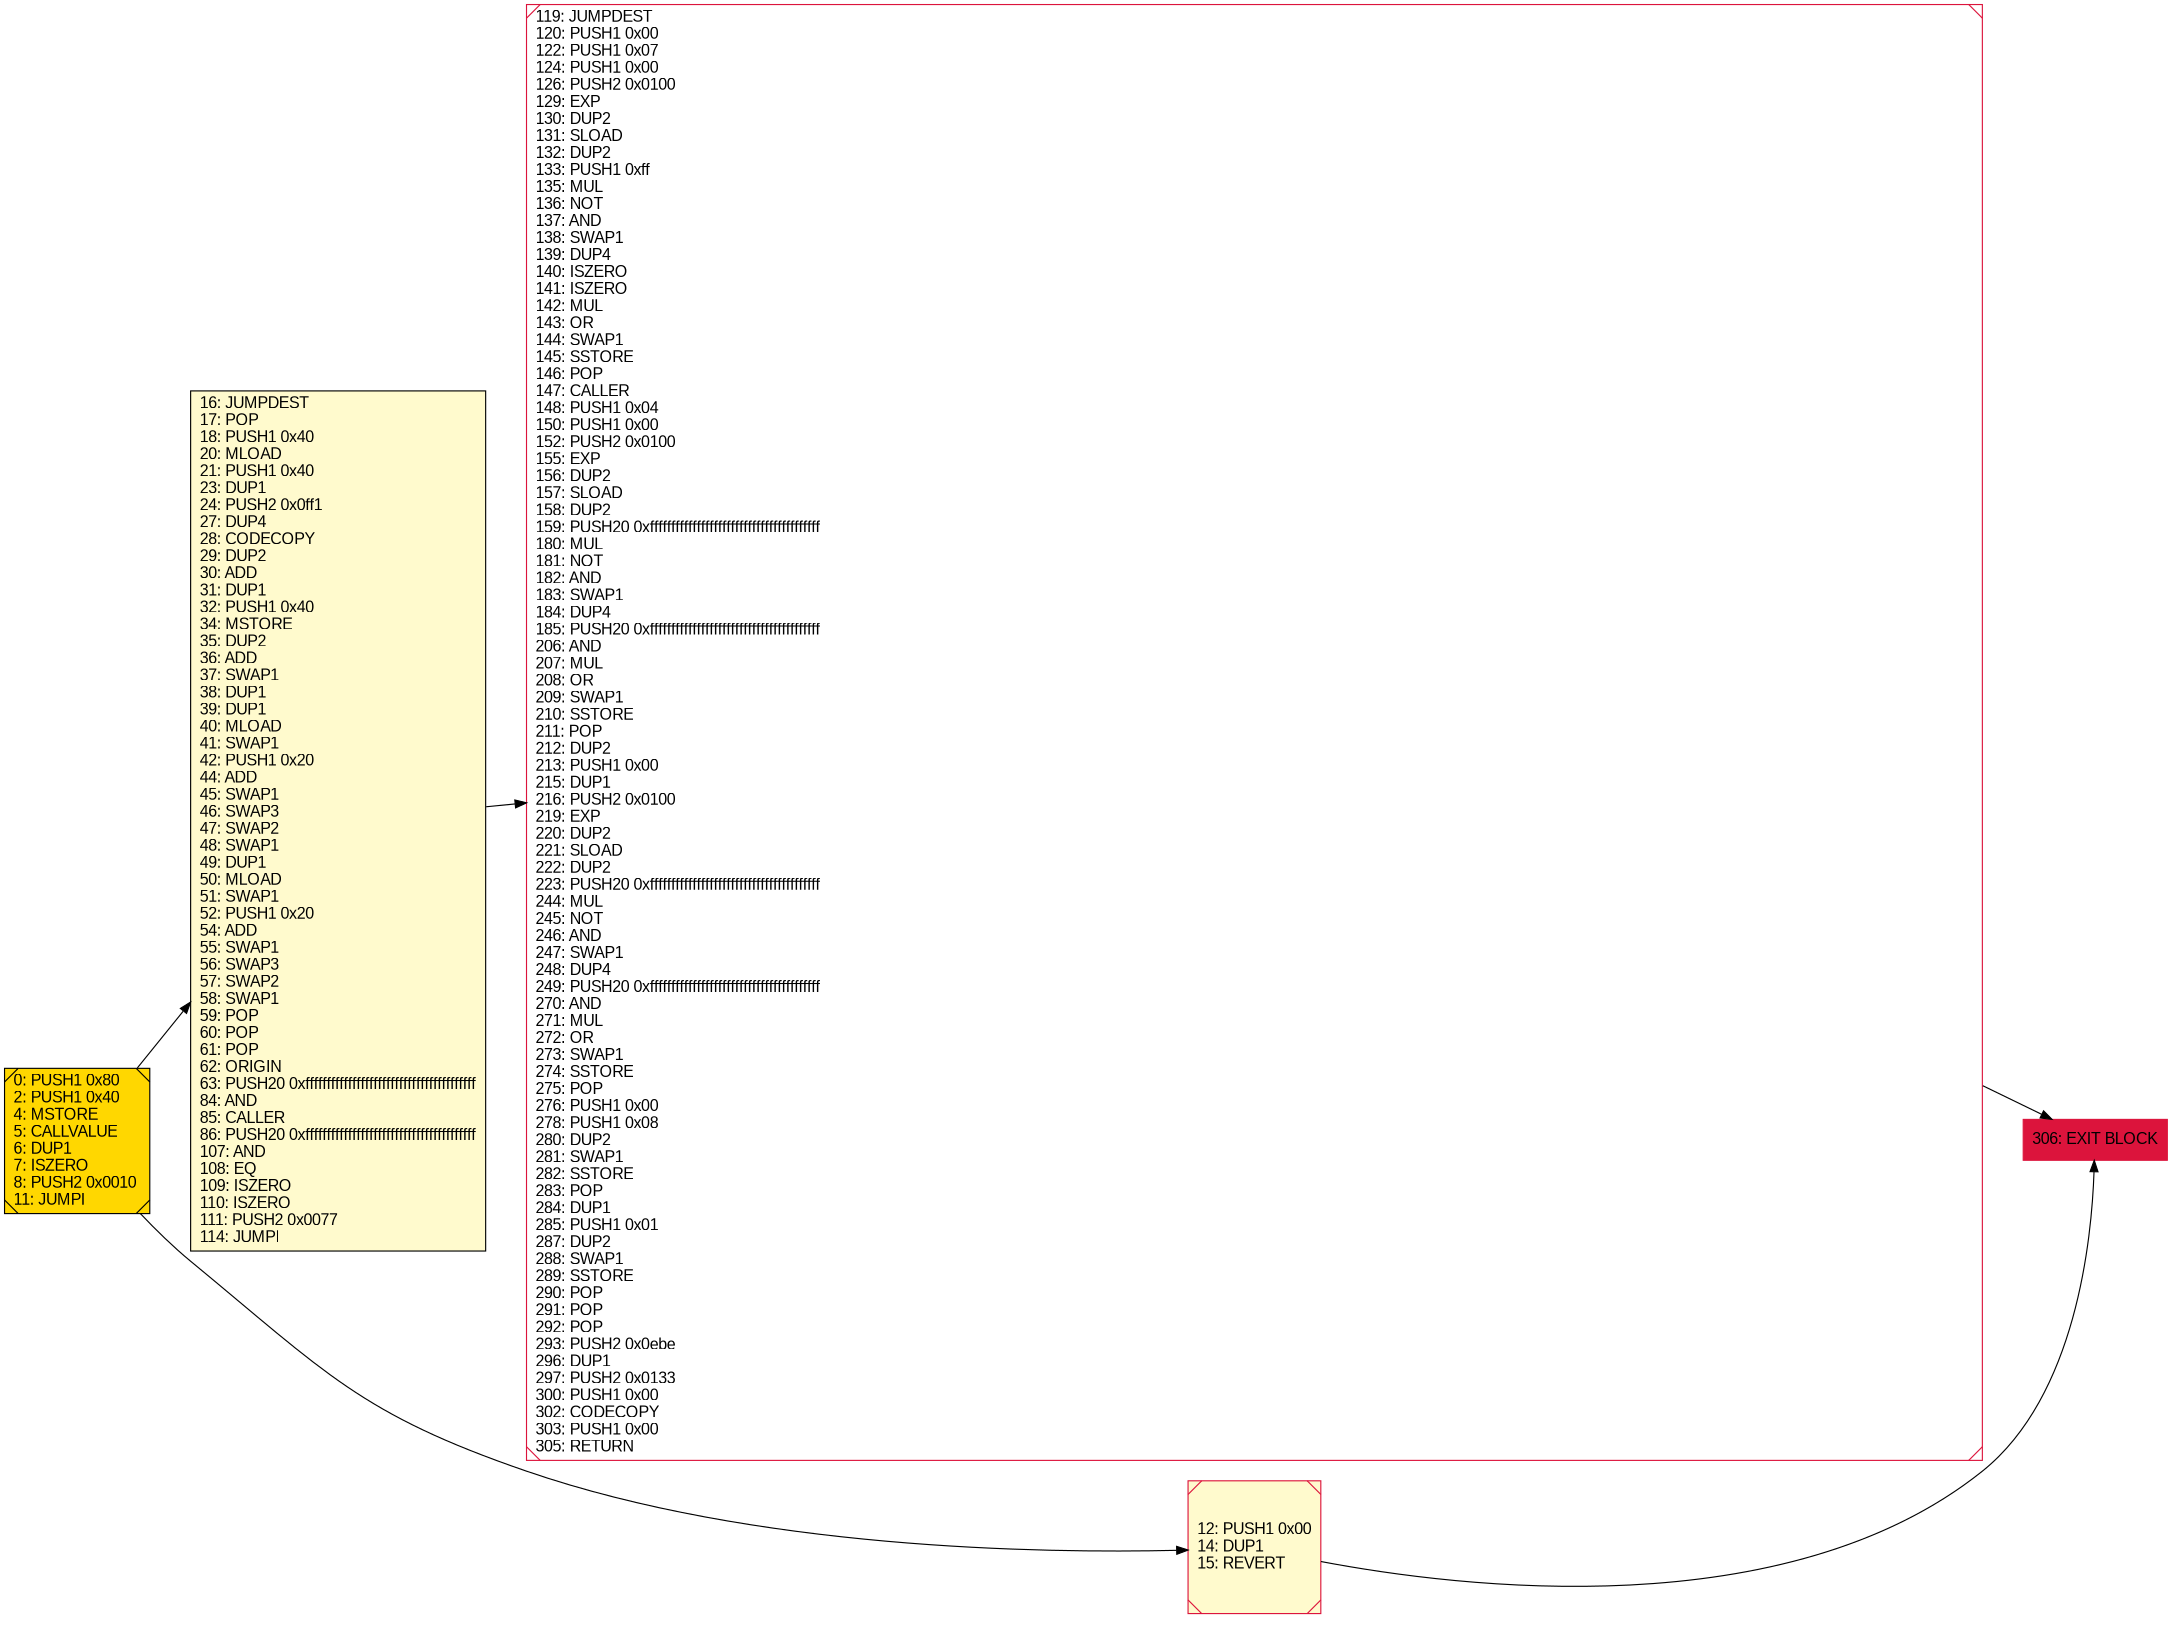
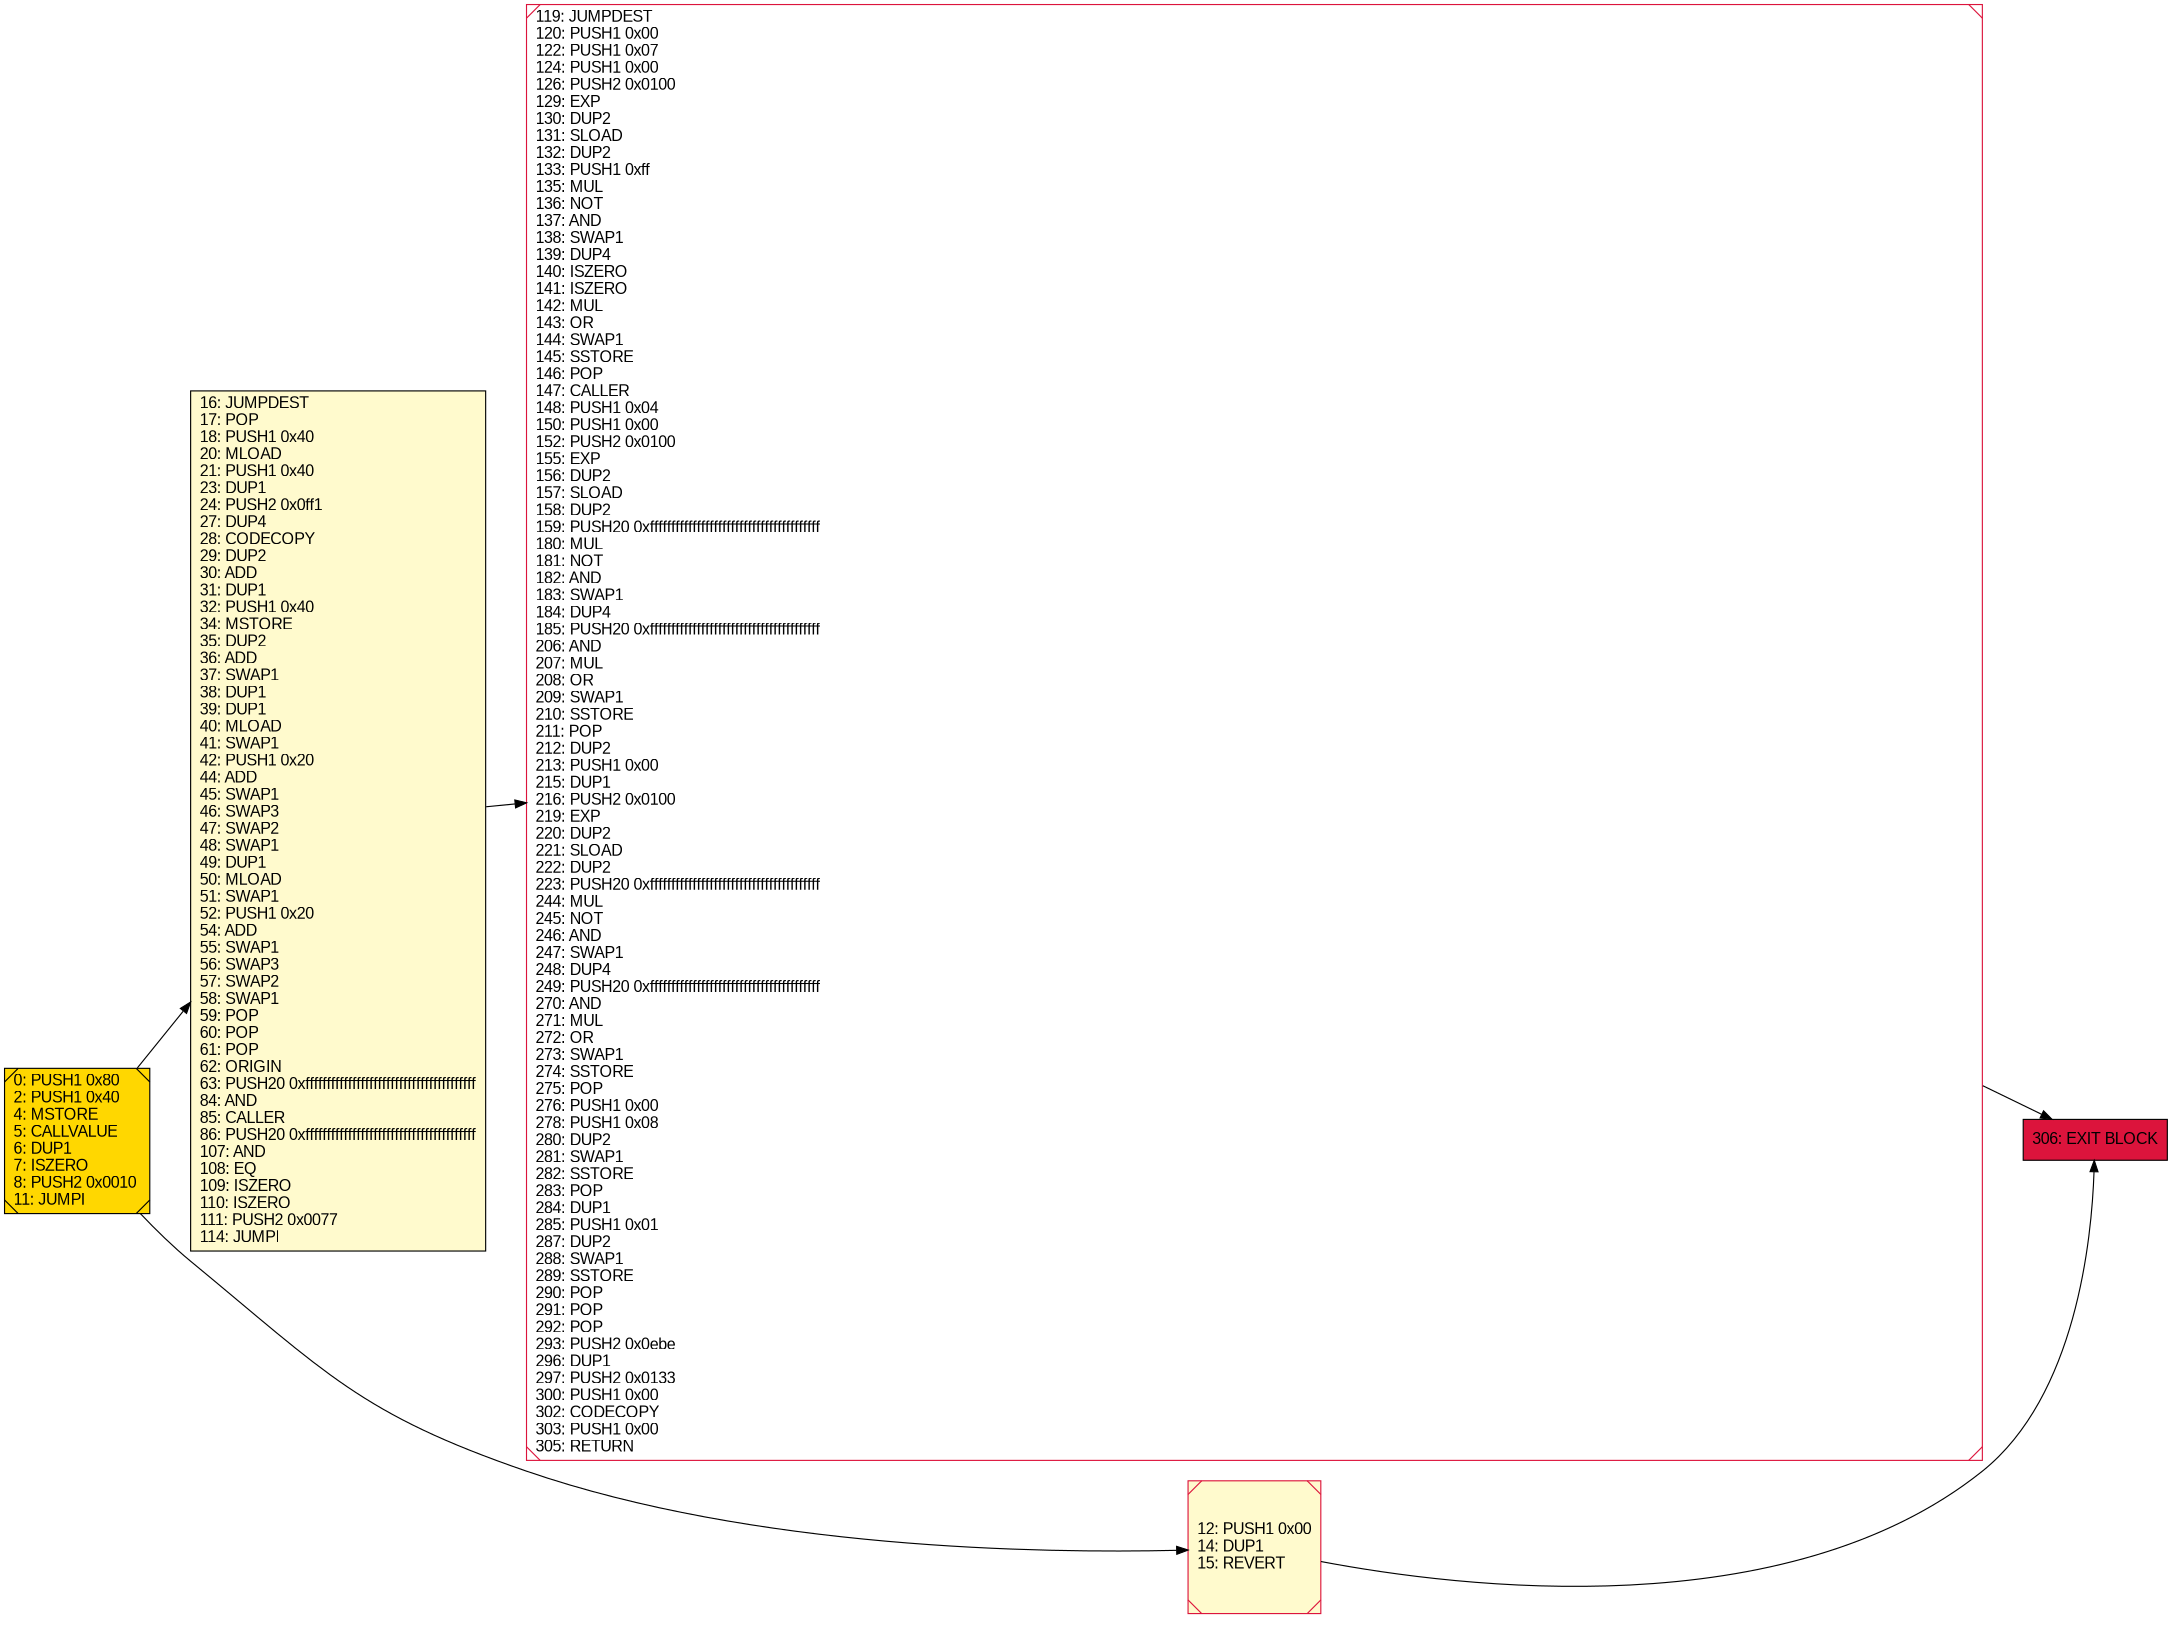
(2095, 1140) -> (2095, 1140)
